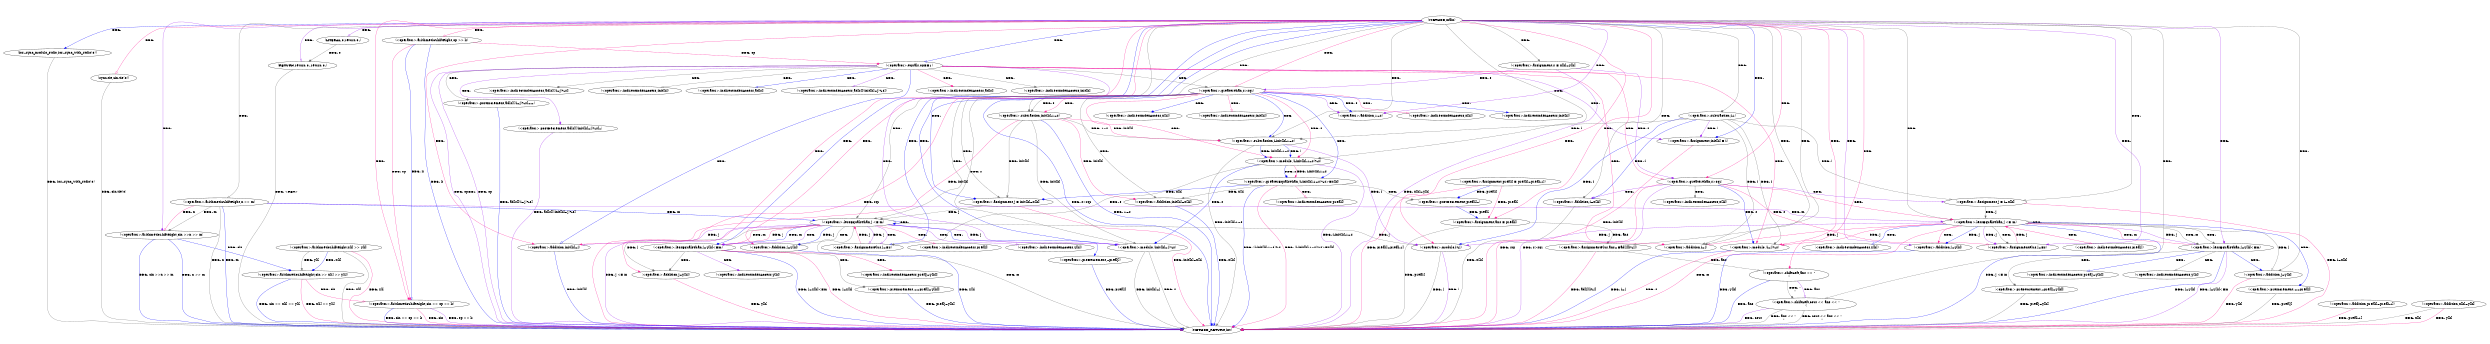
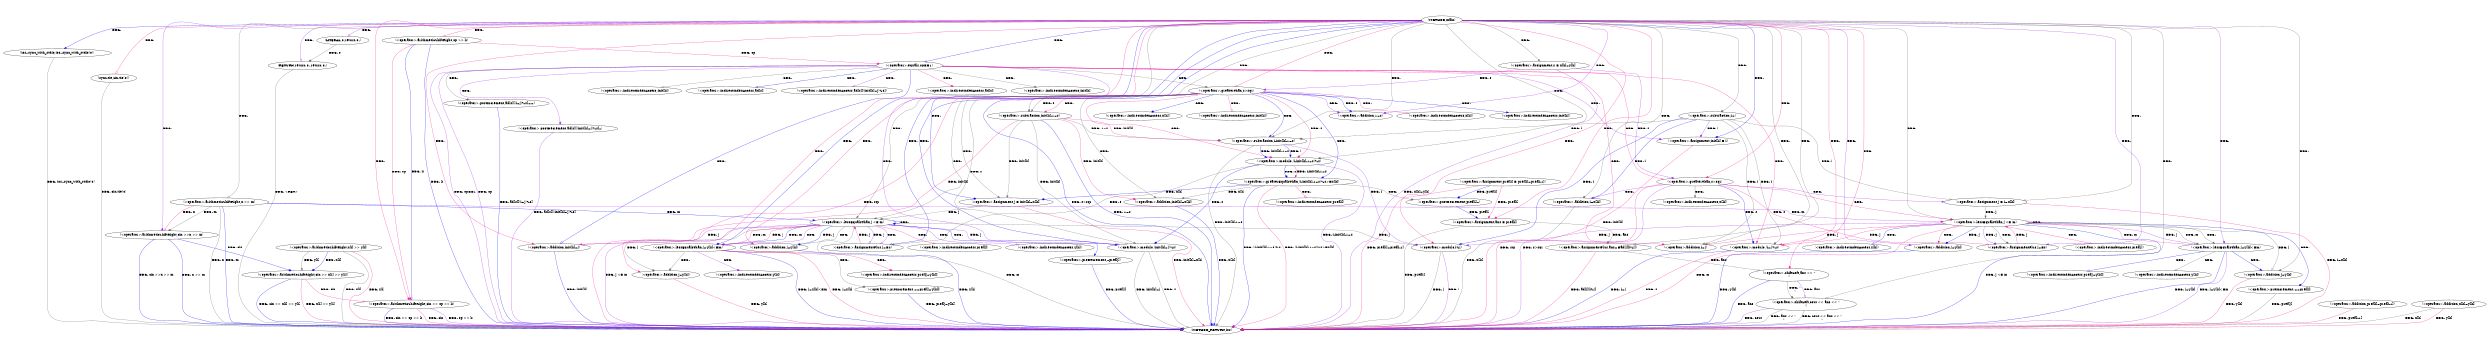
(58, 53) -> (58, 53)
(529, 91) -> none
(2030, 290) -> none
(1212, 330) -> (1212, 330)
